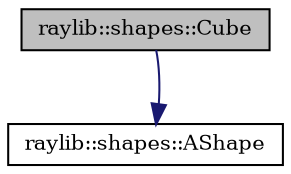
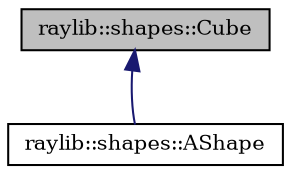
(159, 77) -> (132, 98)
